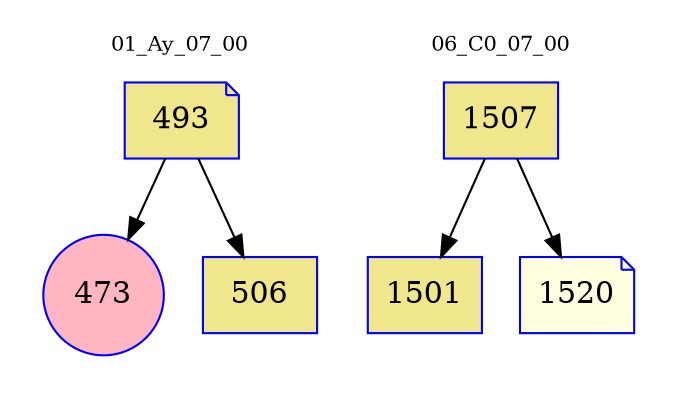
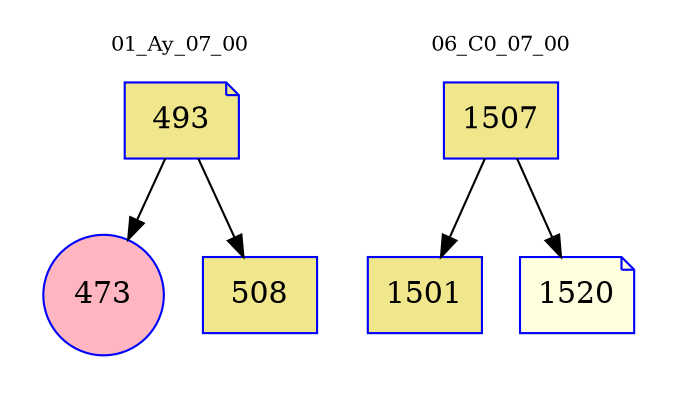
(260, 295) -> (260, 295)
